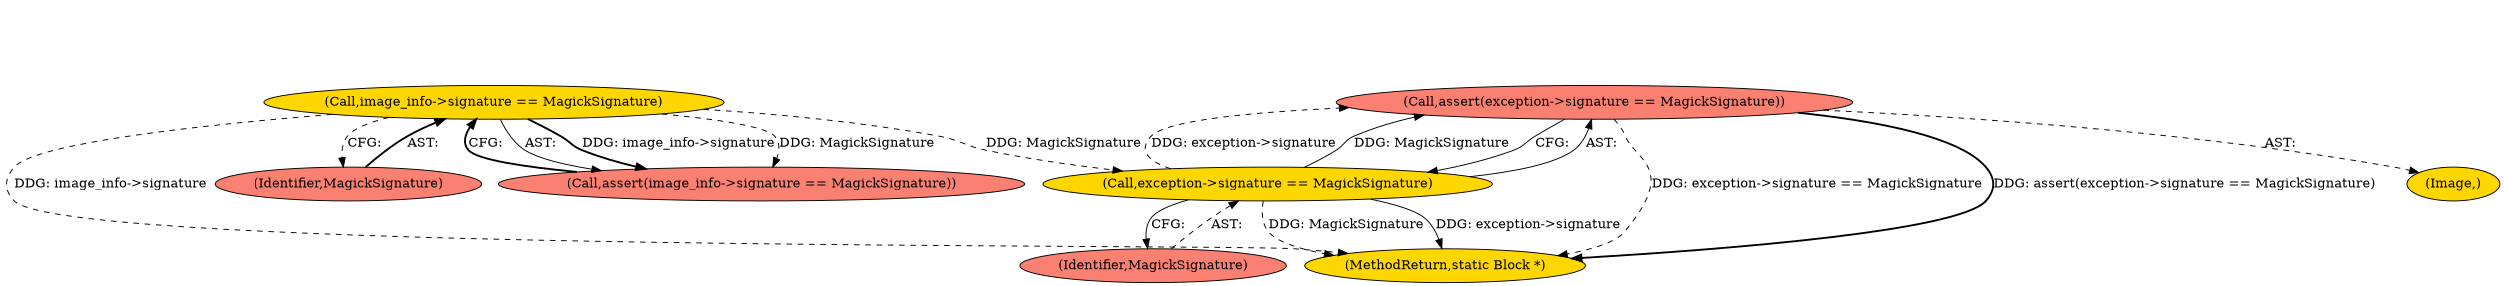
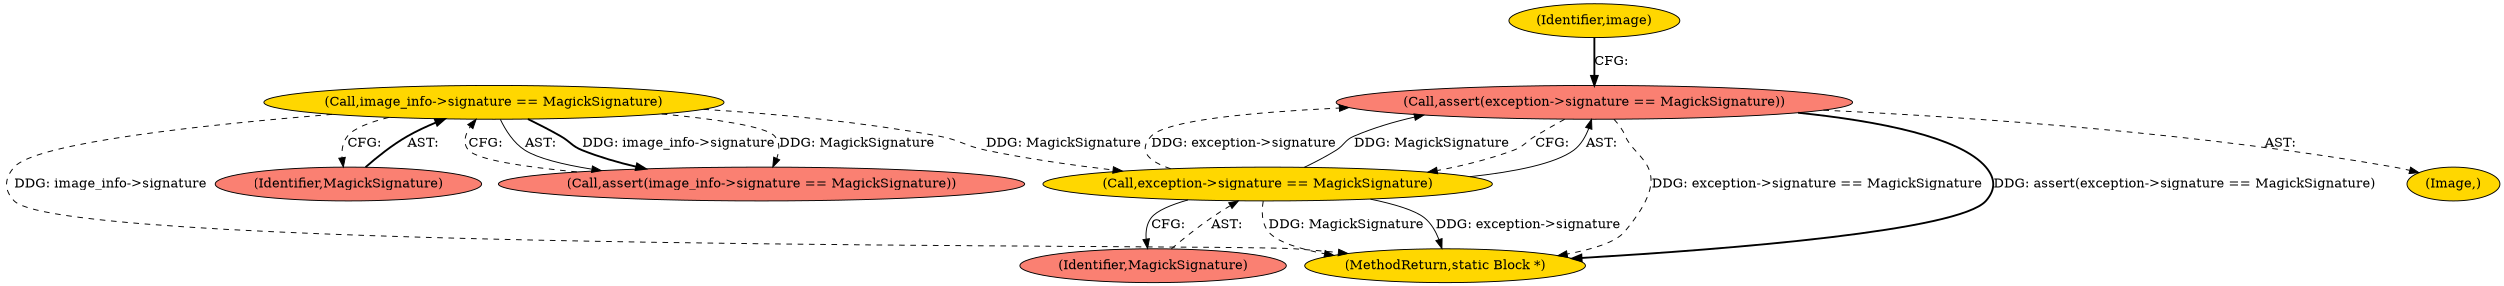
none -> (1594, 21)
(1505, 153) -> (1505, 153)
(509, 163) -> (509, 163)
